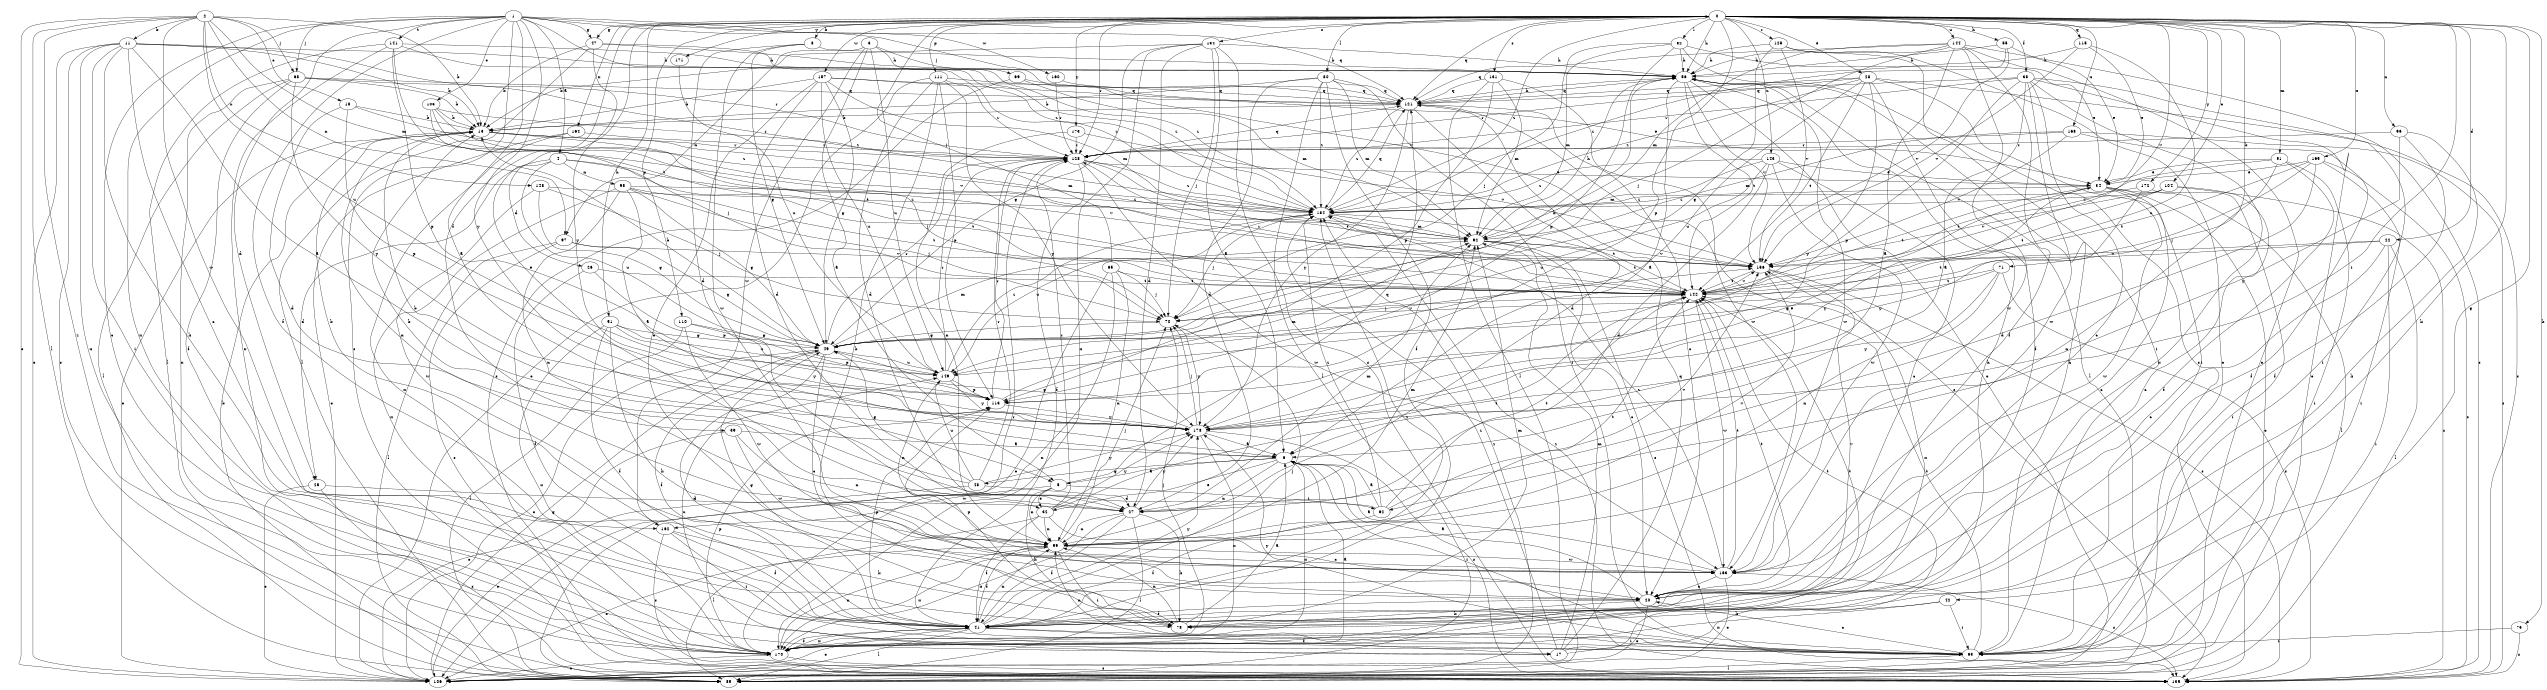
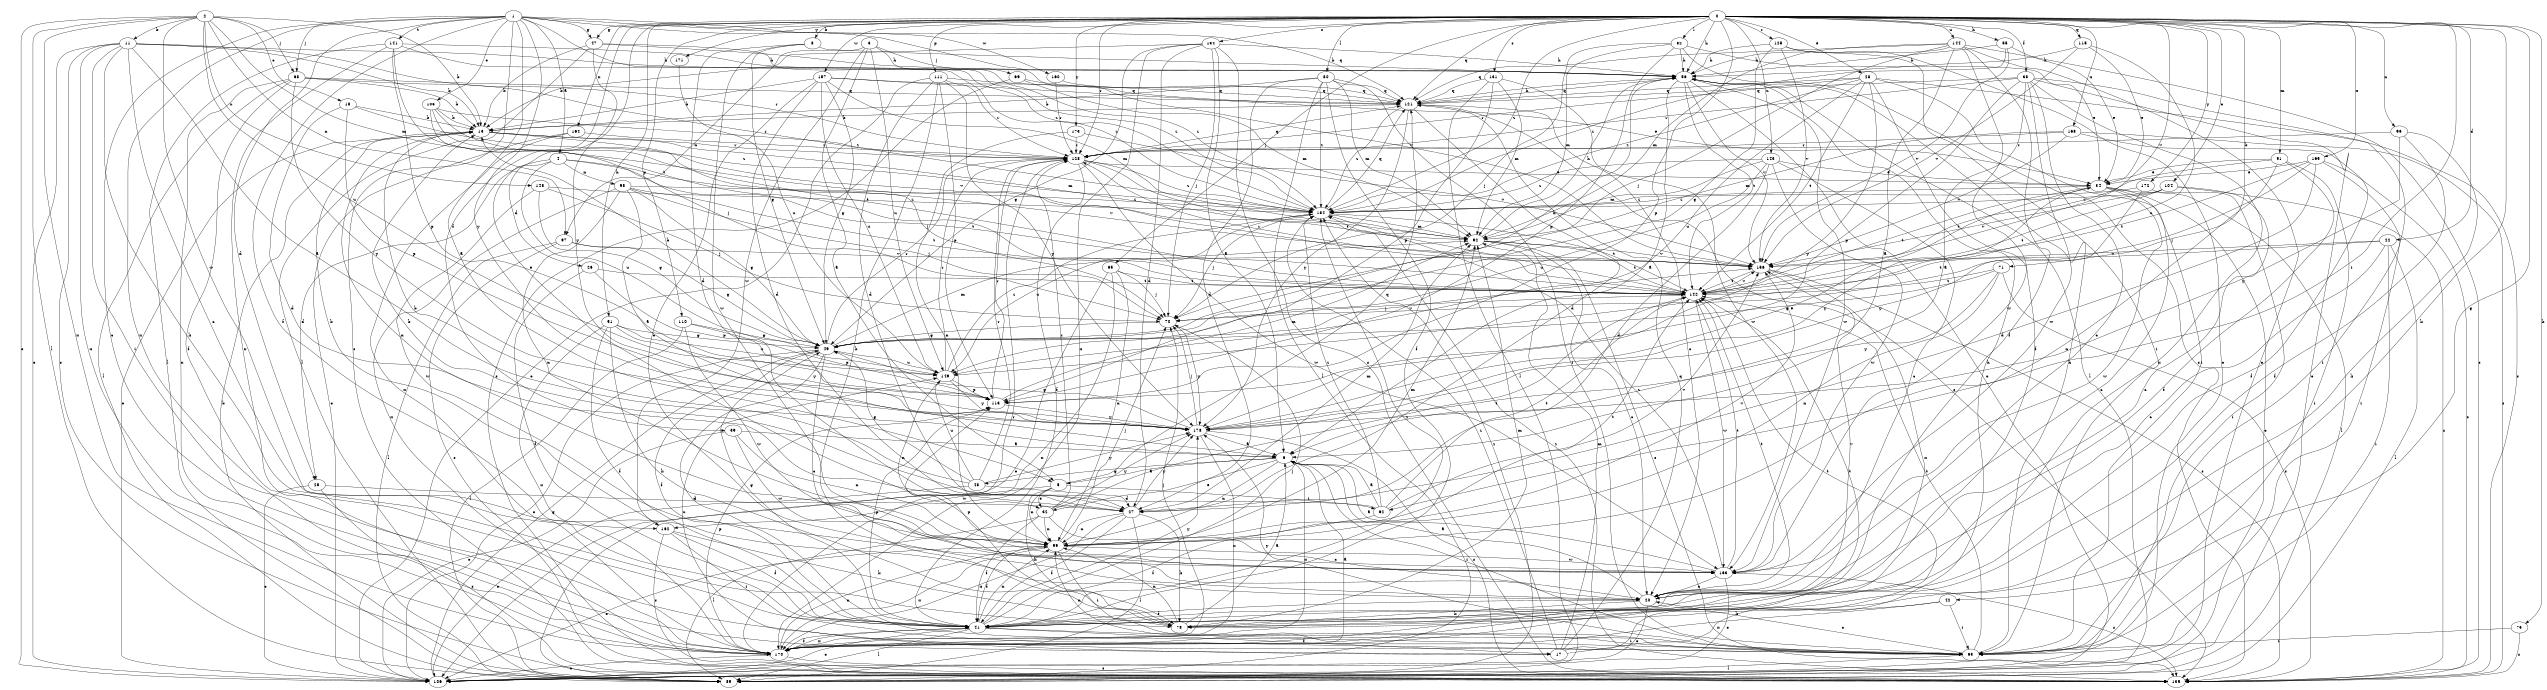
(943, 27) -> (1384, 64)
(78, 335) -> (78, 335)
